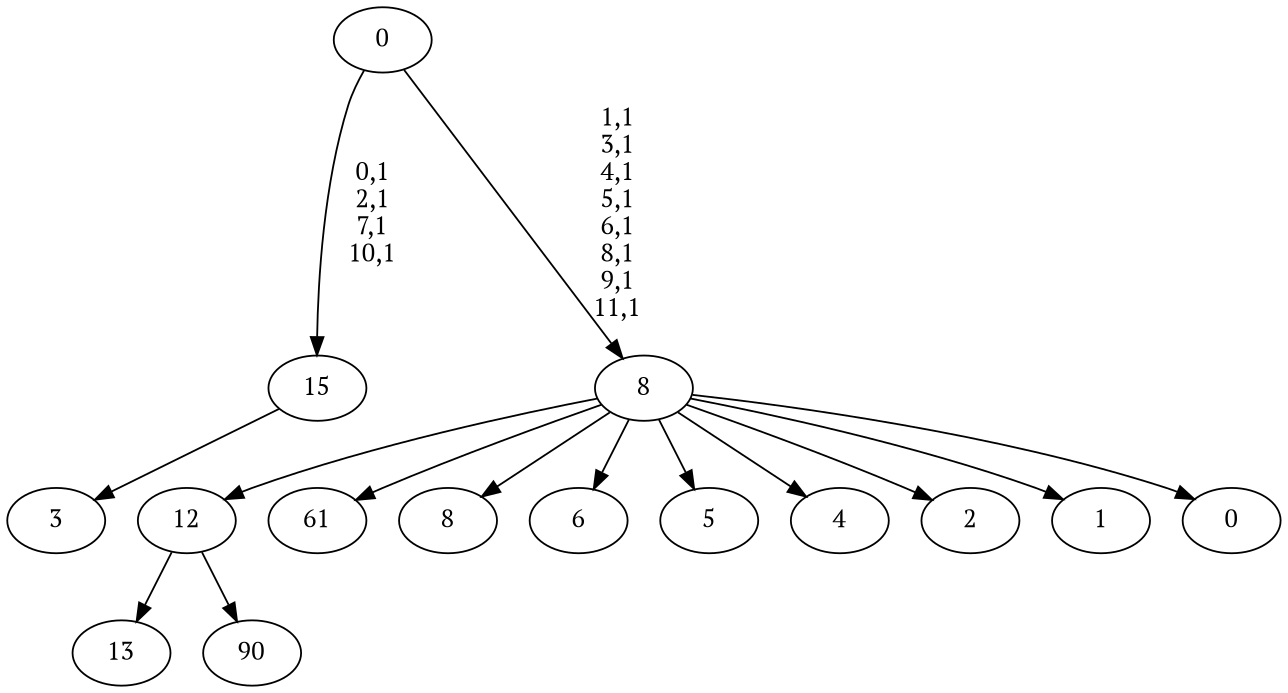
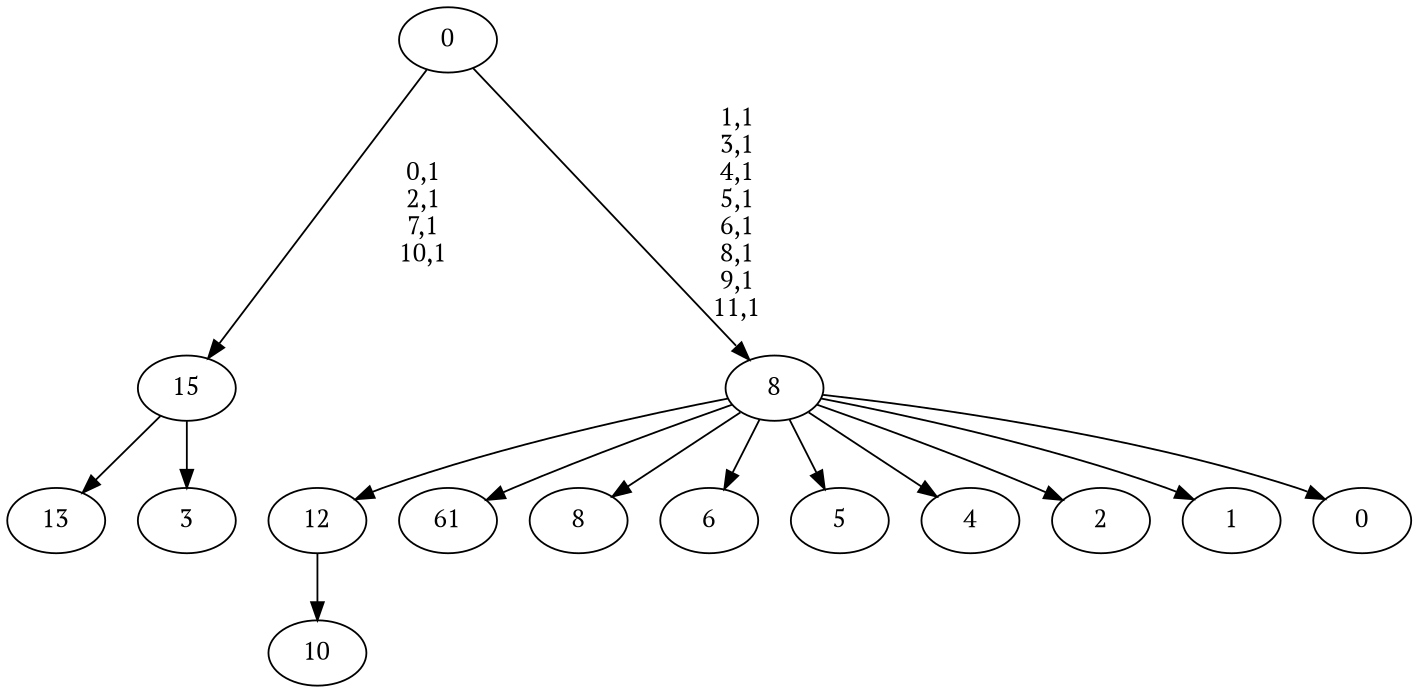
(158, 579) -> (128, 448)
(252, 653) -> (317, 653)
